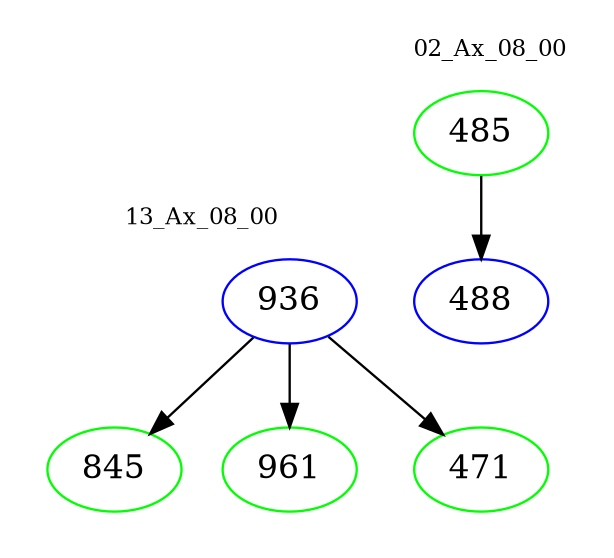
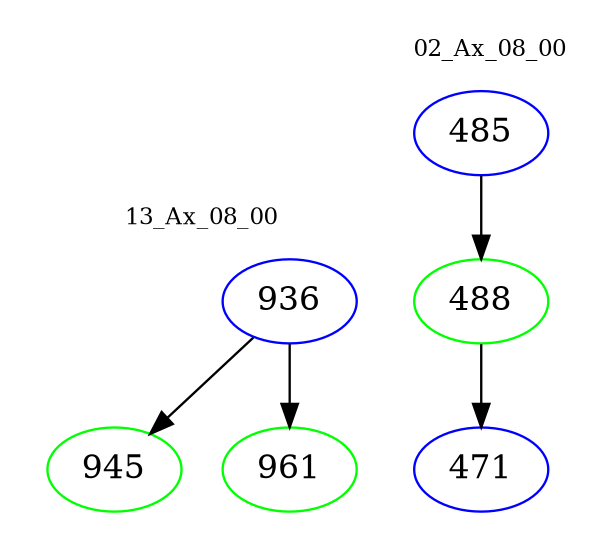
(481, 133) -> (481, 133)
(481, 301) -> (481, 301)
(360, 364) -> (481, 374)
(114, 470) -> (114, 470)
(481, 470) -> (481, 470)
